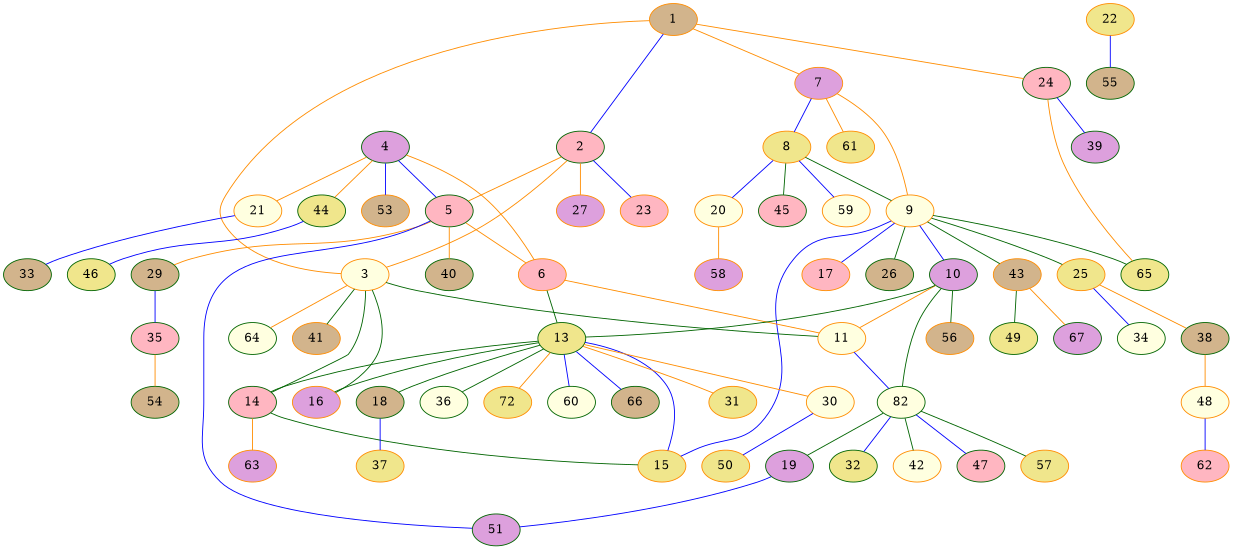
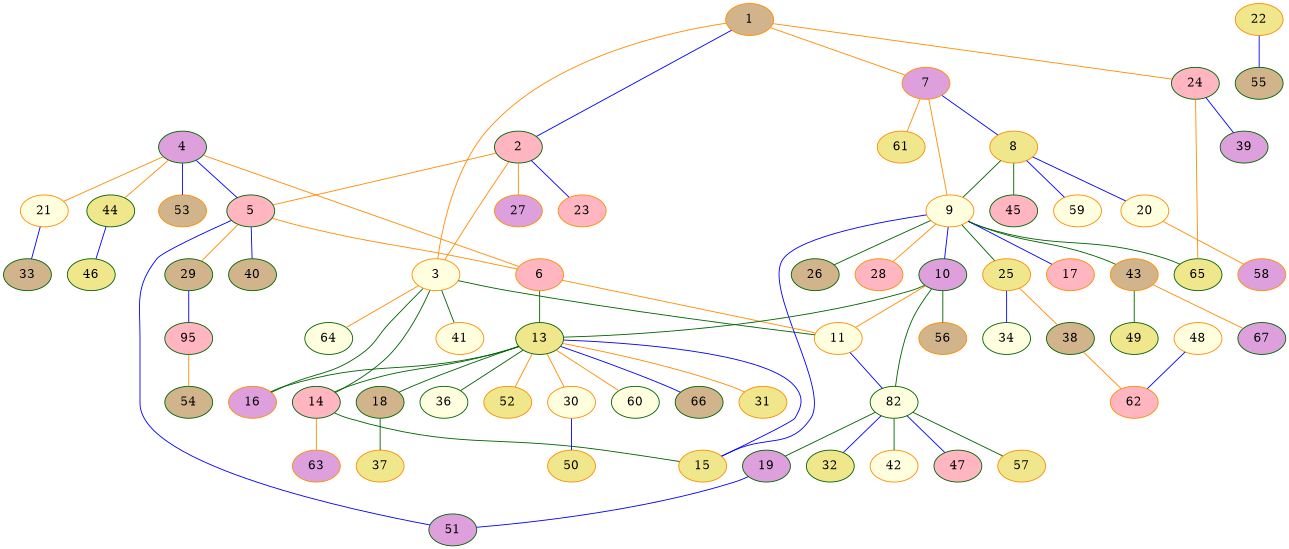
(449, 237) -> (252, 243)
none -> (879, 275)
(155, 338) -> (189, 338)
(316, 338) -> (460, 338)
(567, 370) -> (588, 370)
(1205, 370) -> (1102, 370)
(508, 402) -> (508, 402)
(380, 434) -> (380, 434)
